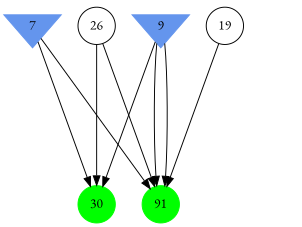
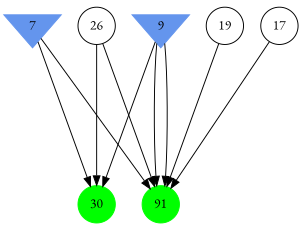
none -> (279, 26)
